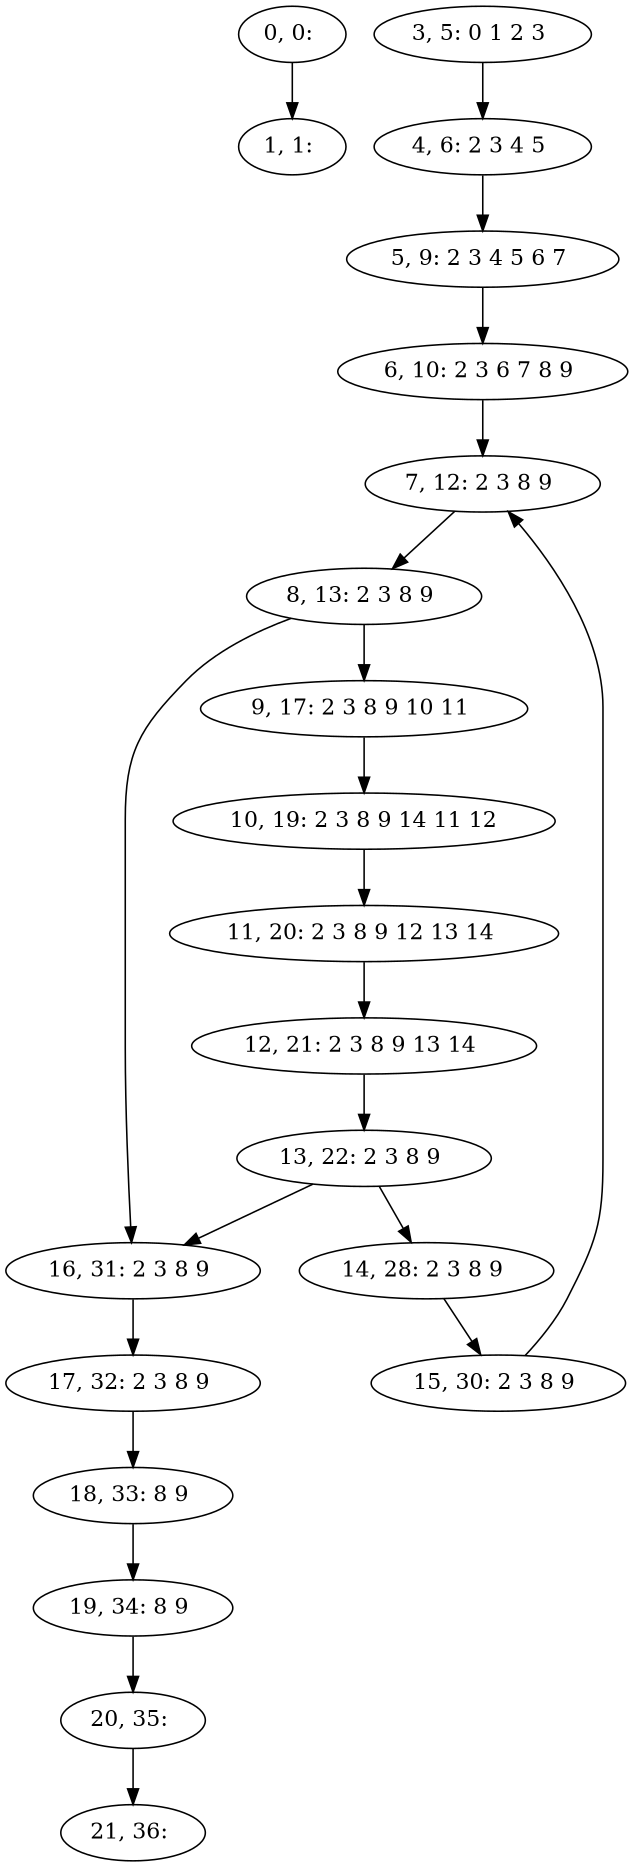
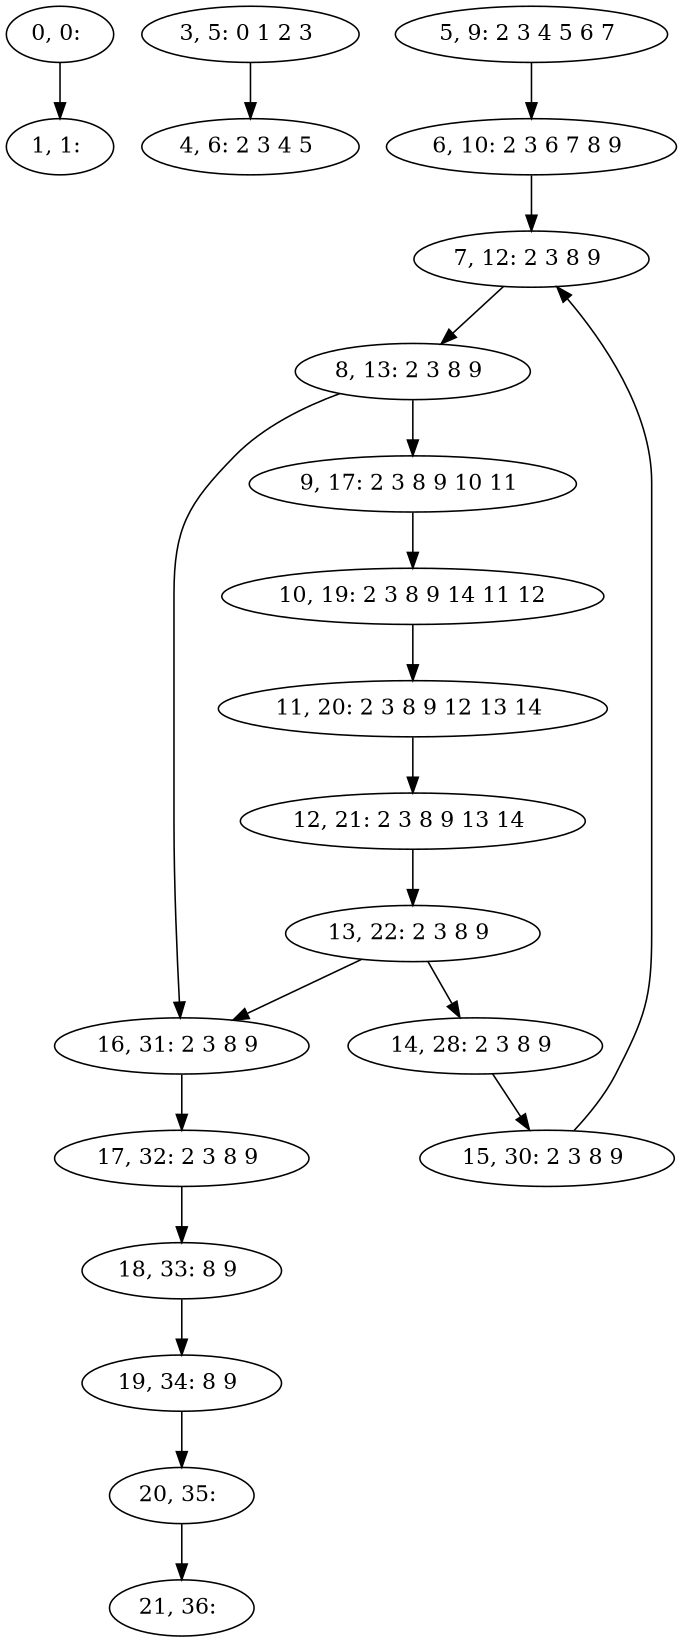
(483, 195) -> none
